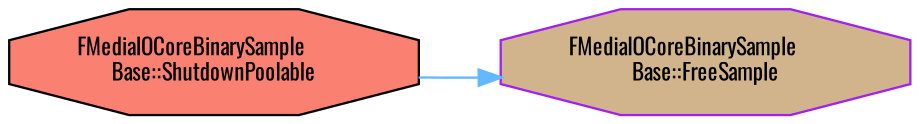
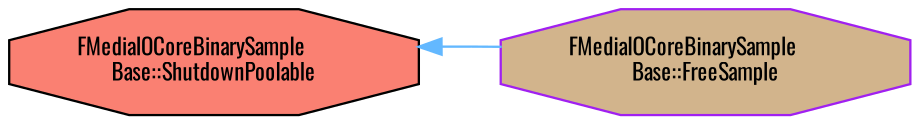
(448, 78) -> (472, 47)
